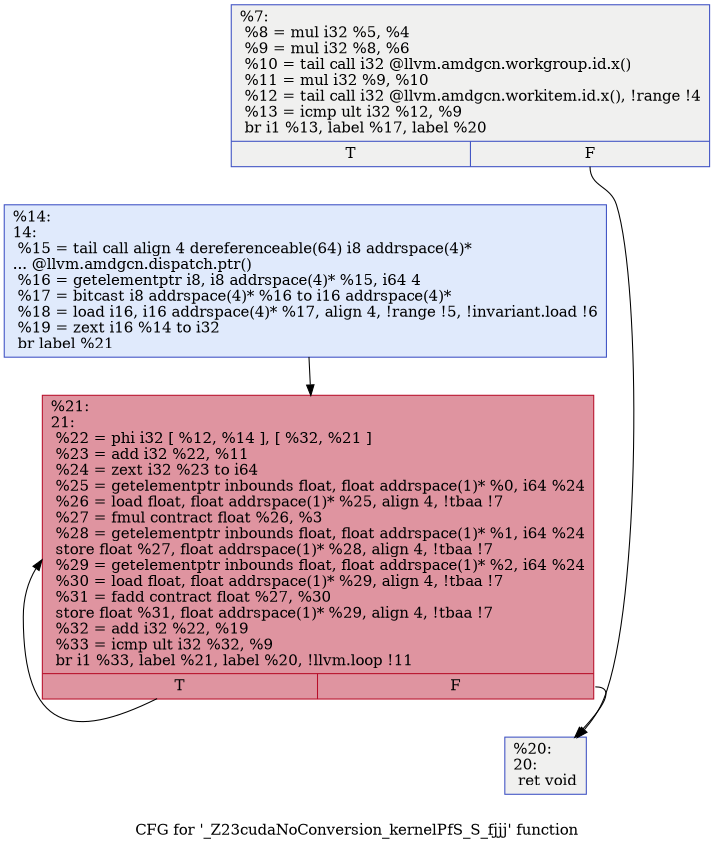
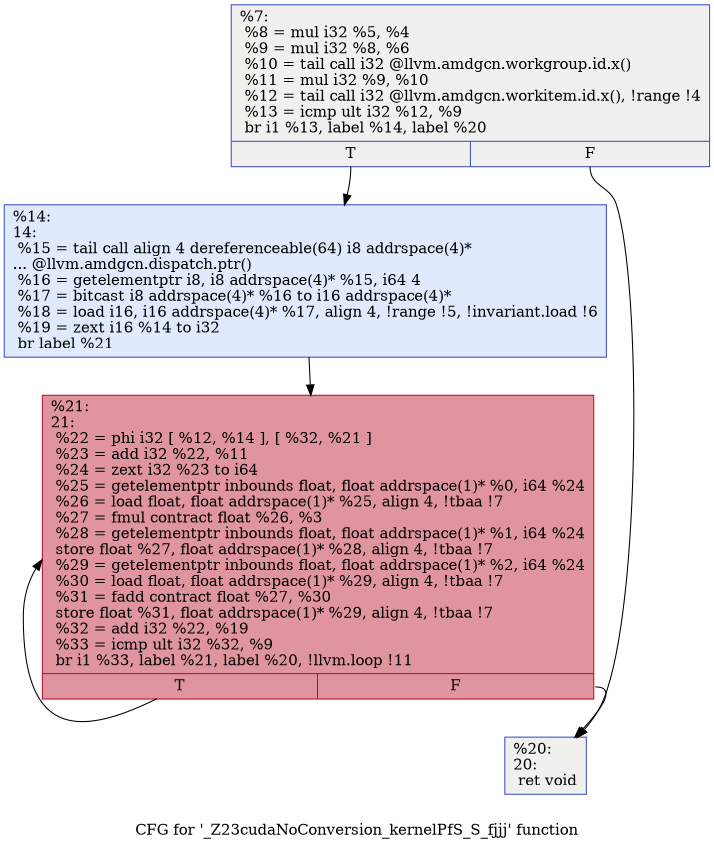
(364, 128) -> (364, 128)
none -> (350, 181)
